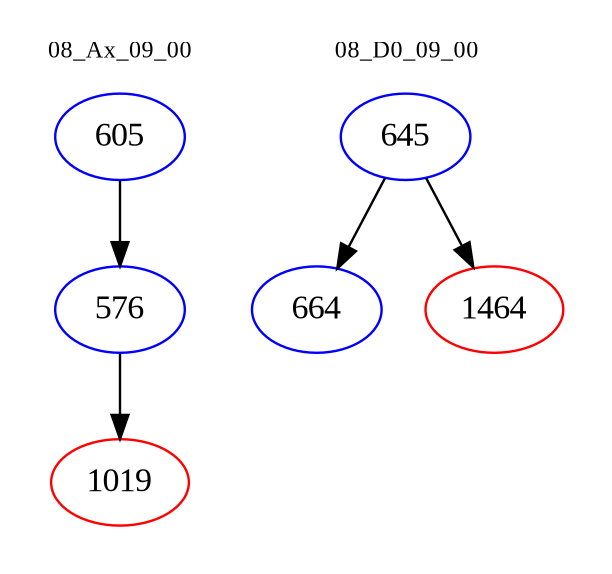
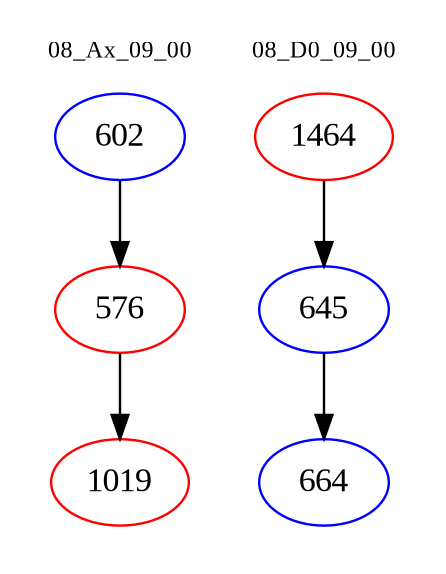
(120, 137) -> (120, 137)
(444, 212) -> (324, 211)
(120, 310) -> (120, 310)
